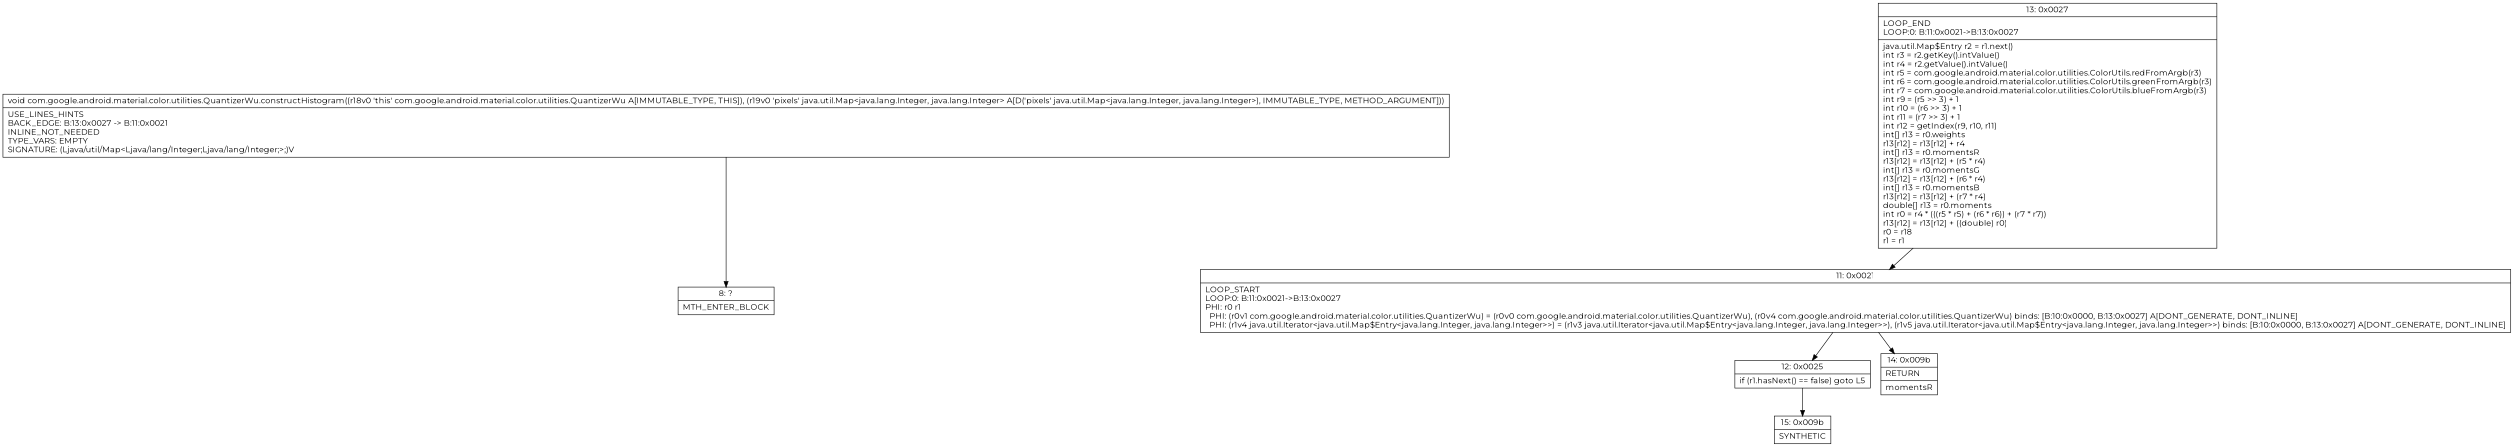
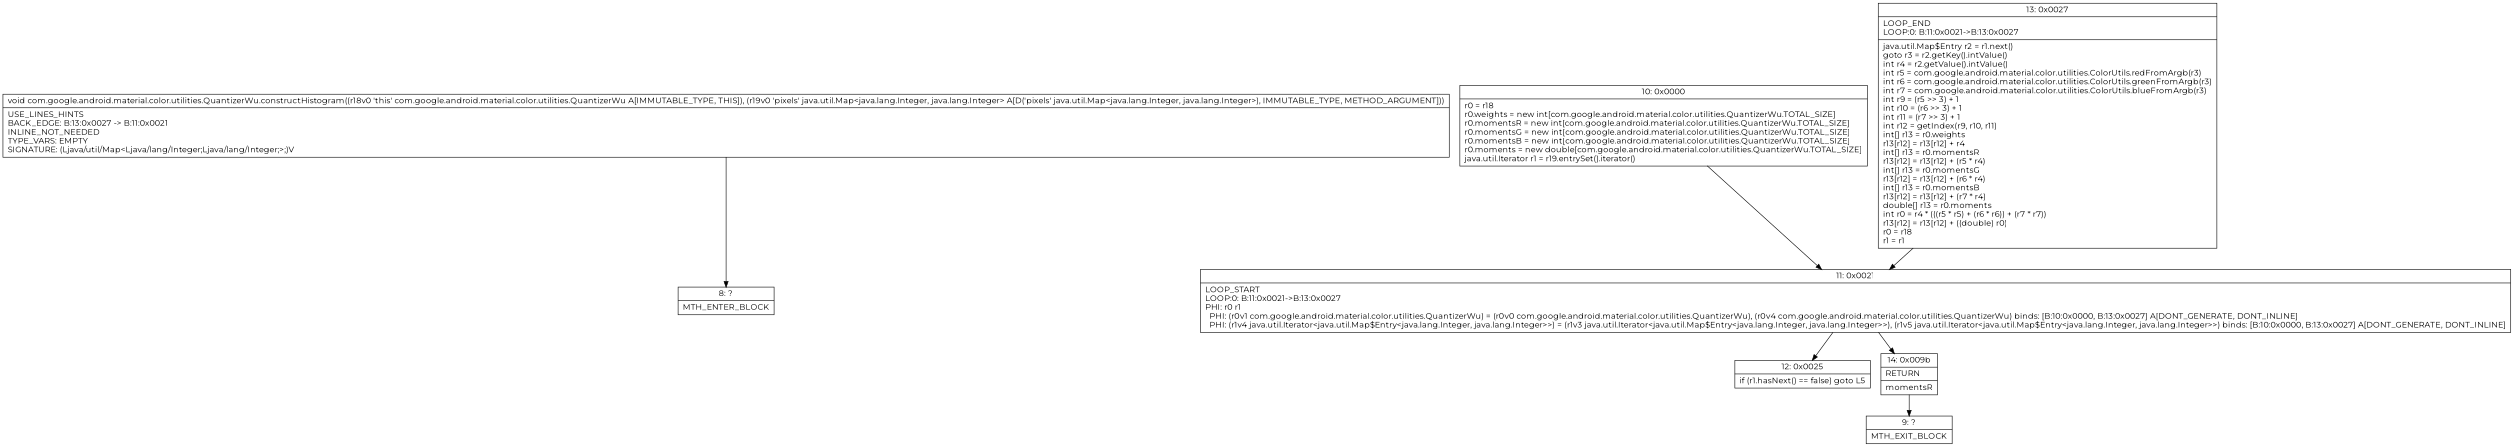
(1942, 55) -> (1945, 55)
none -> (1664, 126)
(1803, 430) -> none
none -> (1909, 430)
